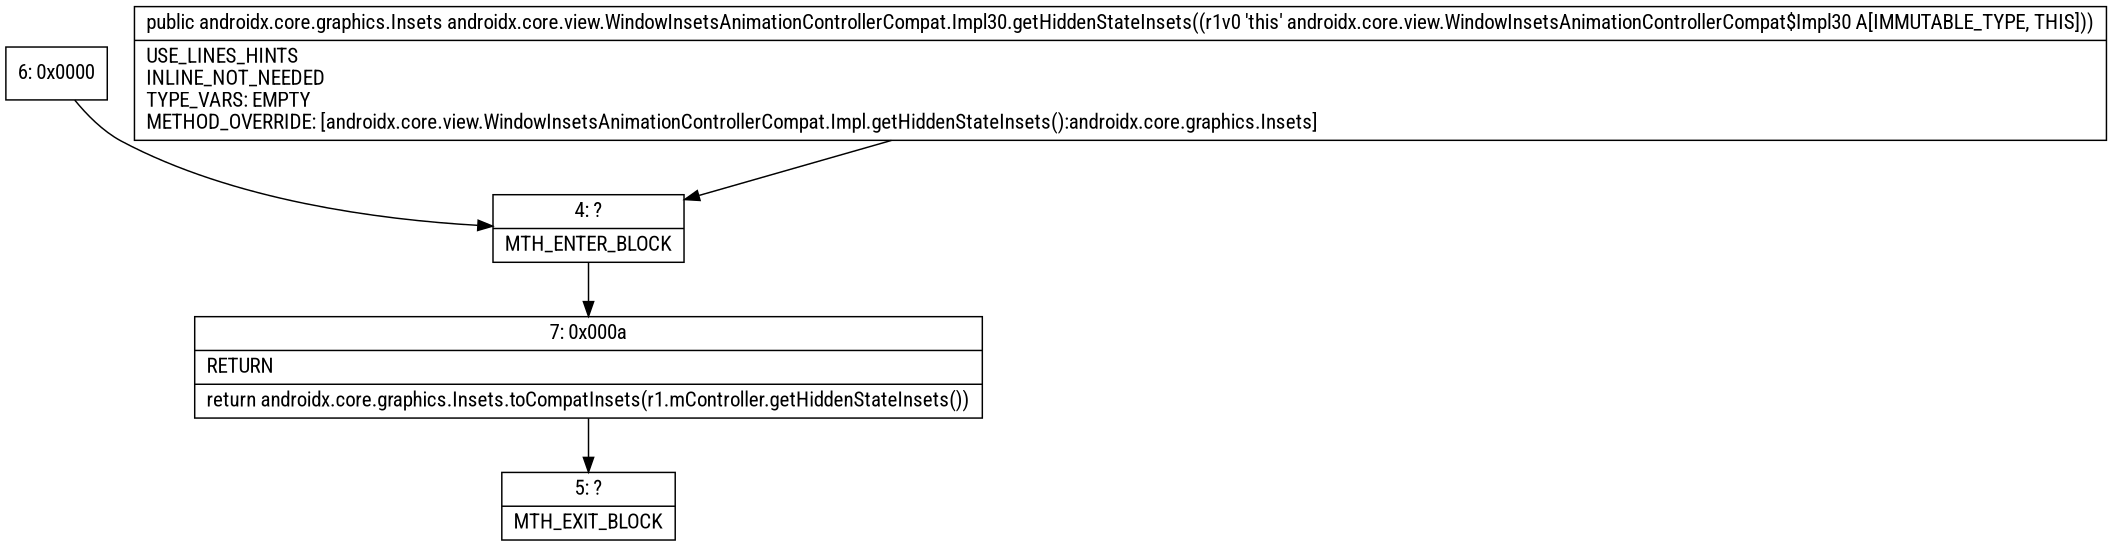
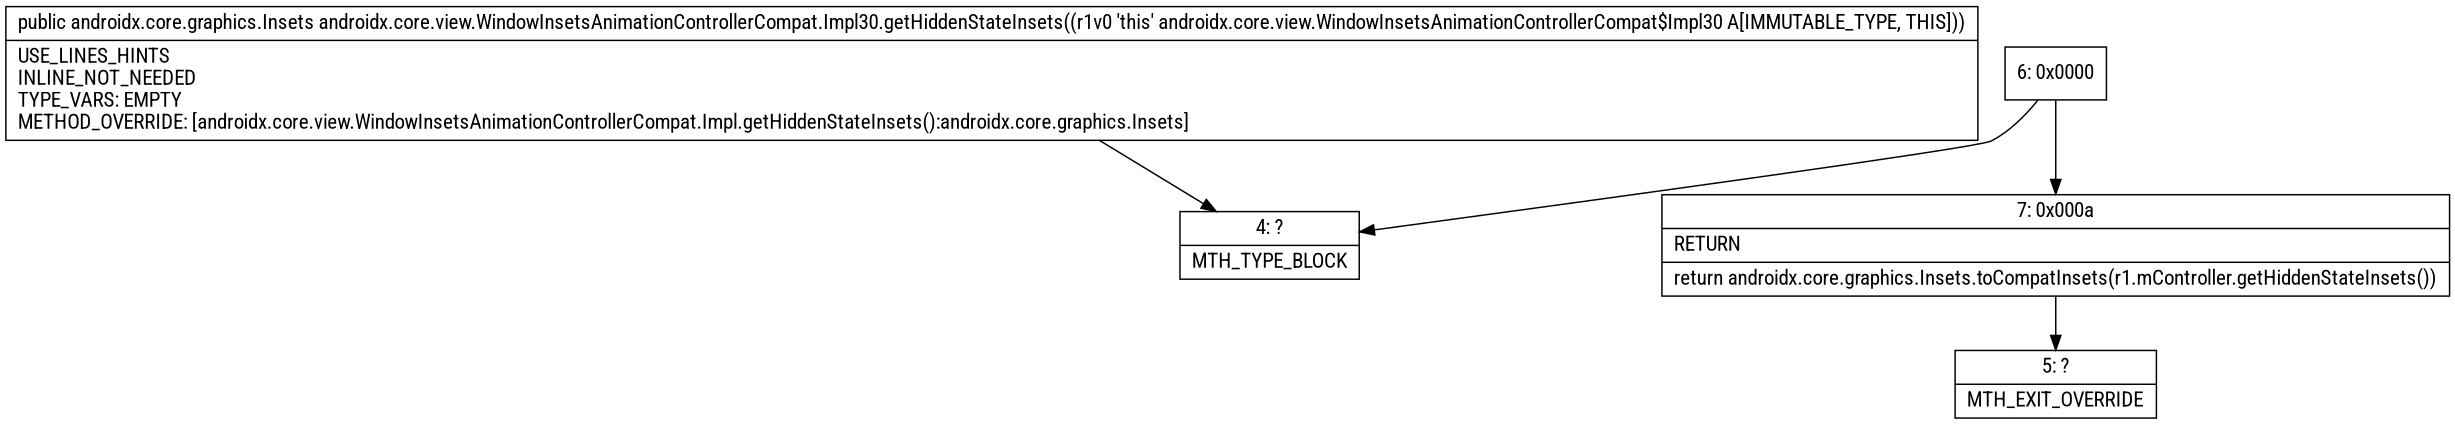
(589, 245) -> (1270, 262)
(589, 282) -> (2056, 140)
(589, 522) -> (2056, 400)
